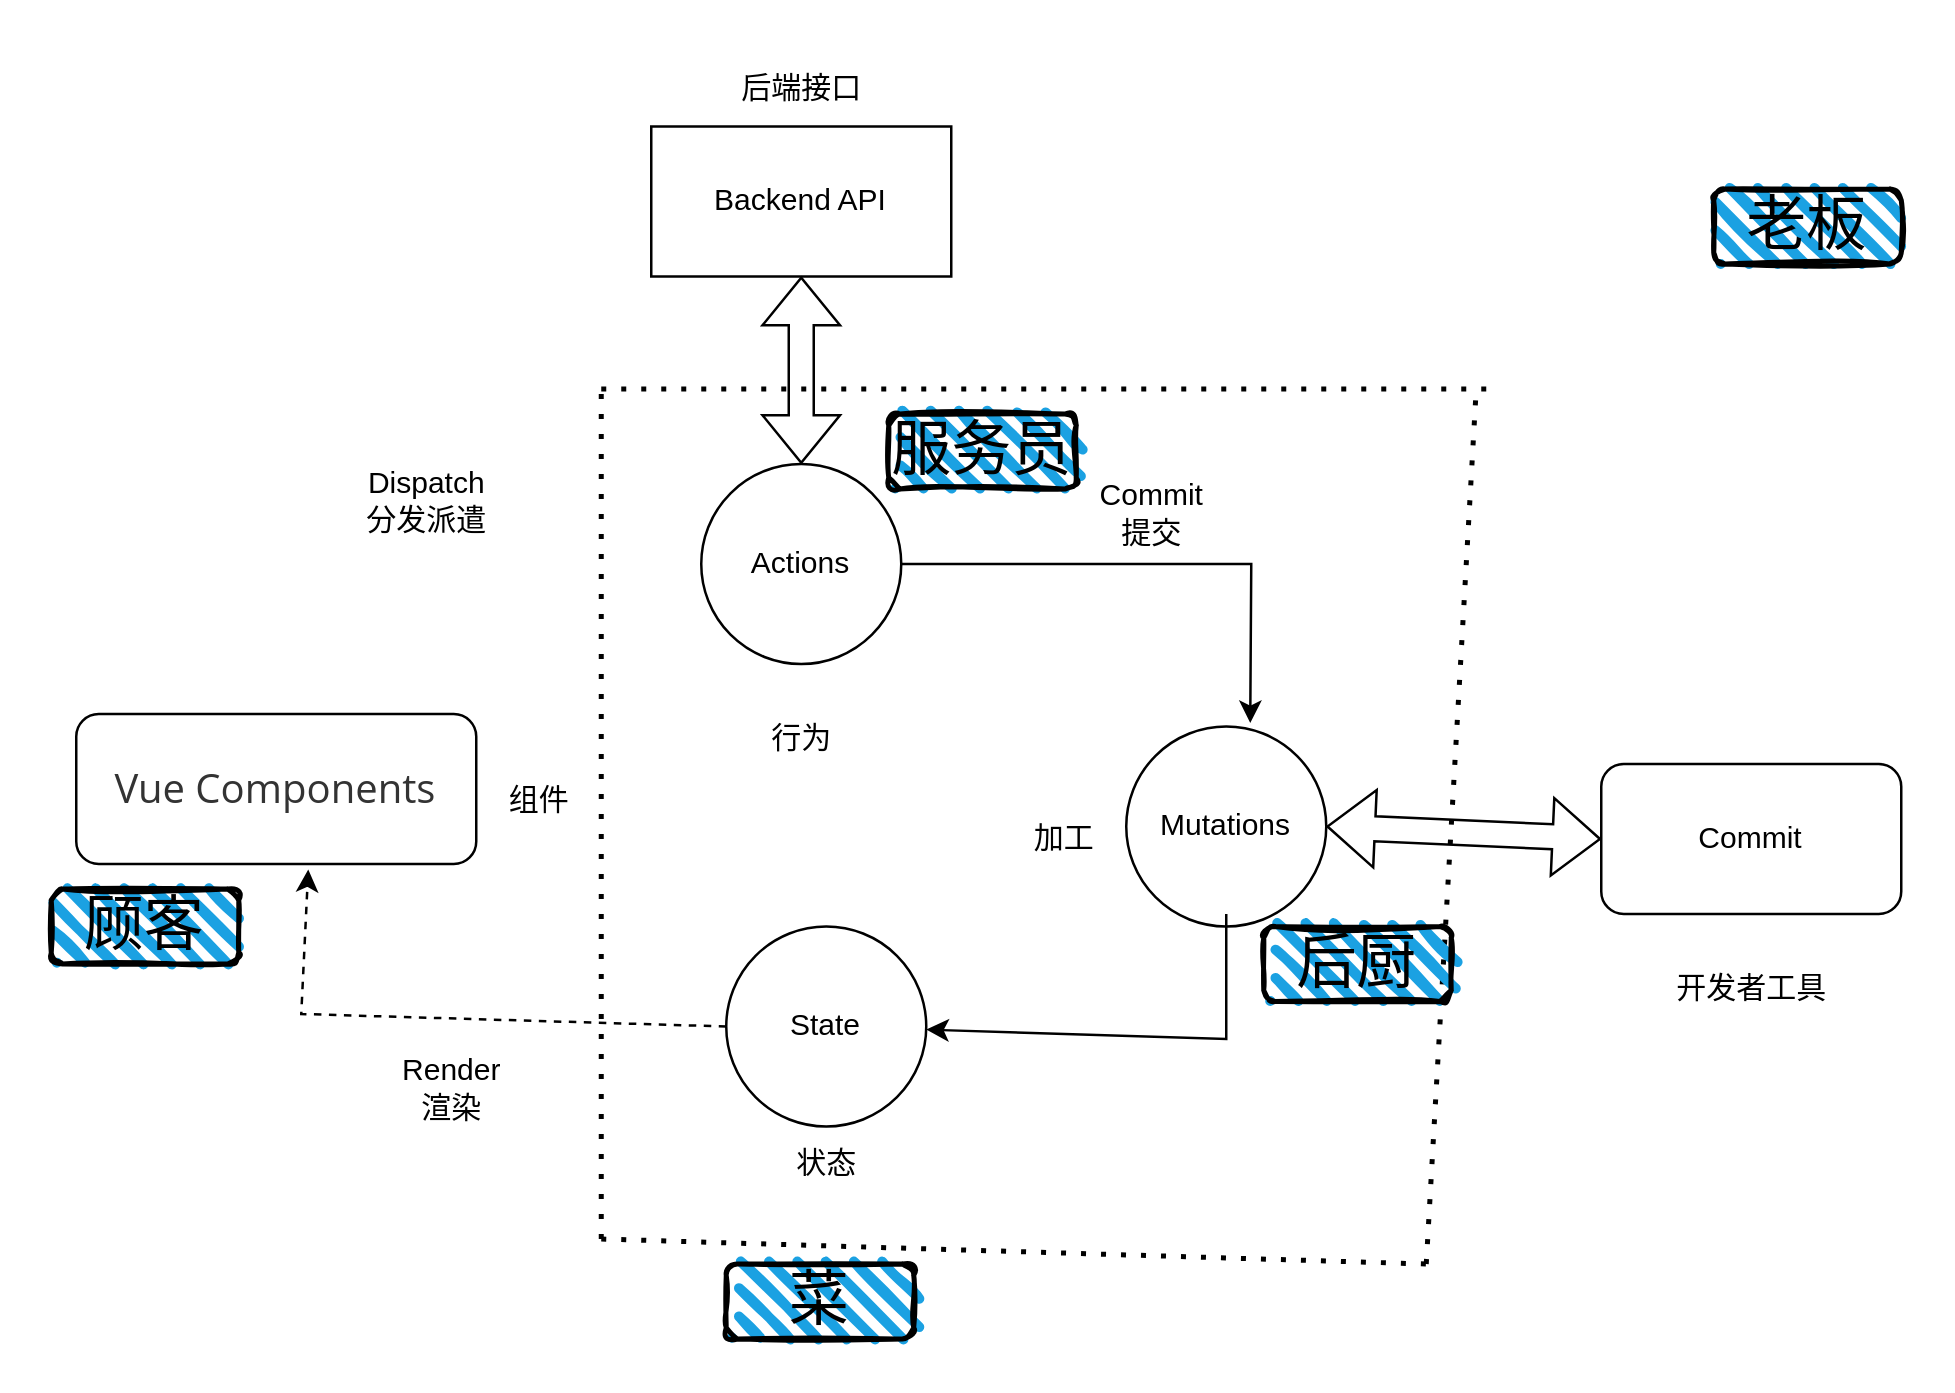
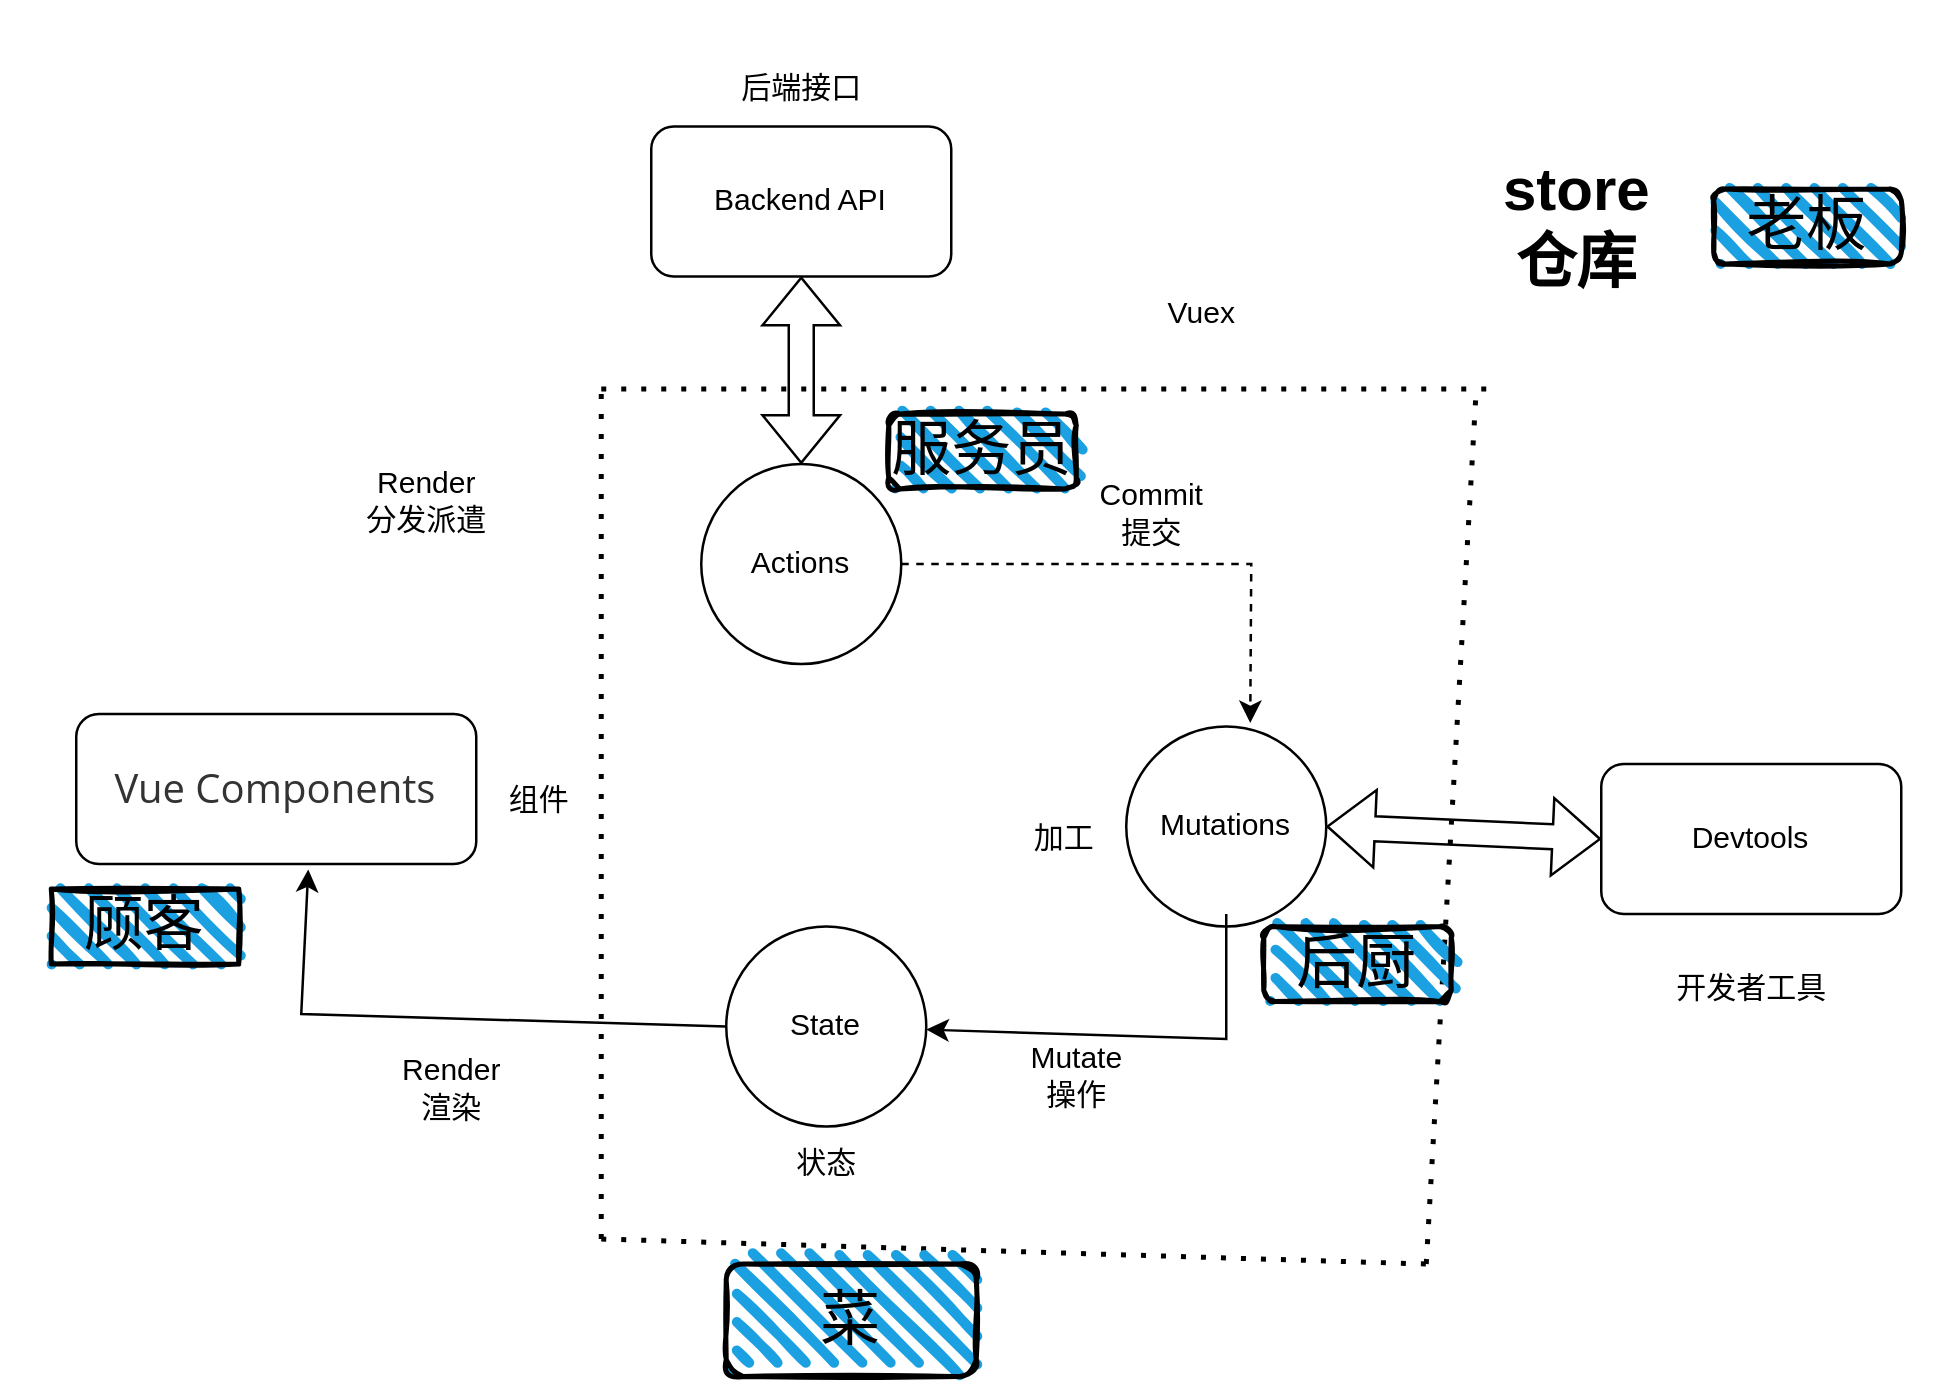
(801, 201) -> (801, 201)
none -> (1576, 226)
none -> (1201, 314)
(428, 501) -> (428, 501)
(1150, 564) -> (1150, 564)
(801, 739) -> none
(1751, 839) -> (1751, 839)
(145, 926) -> (145, 926)
(385, 1016) -> (385, 1016)
none -> (1076, 1076)
(820, 1301) -> (851, 1320)
